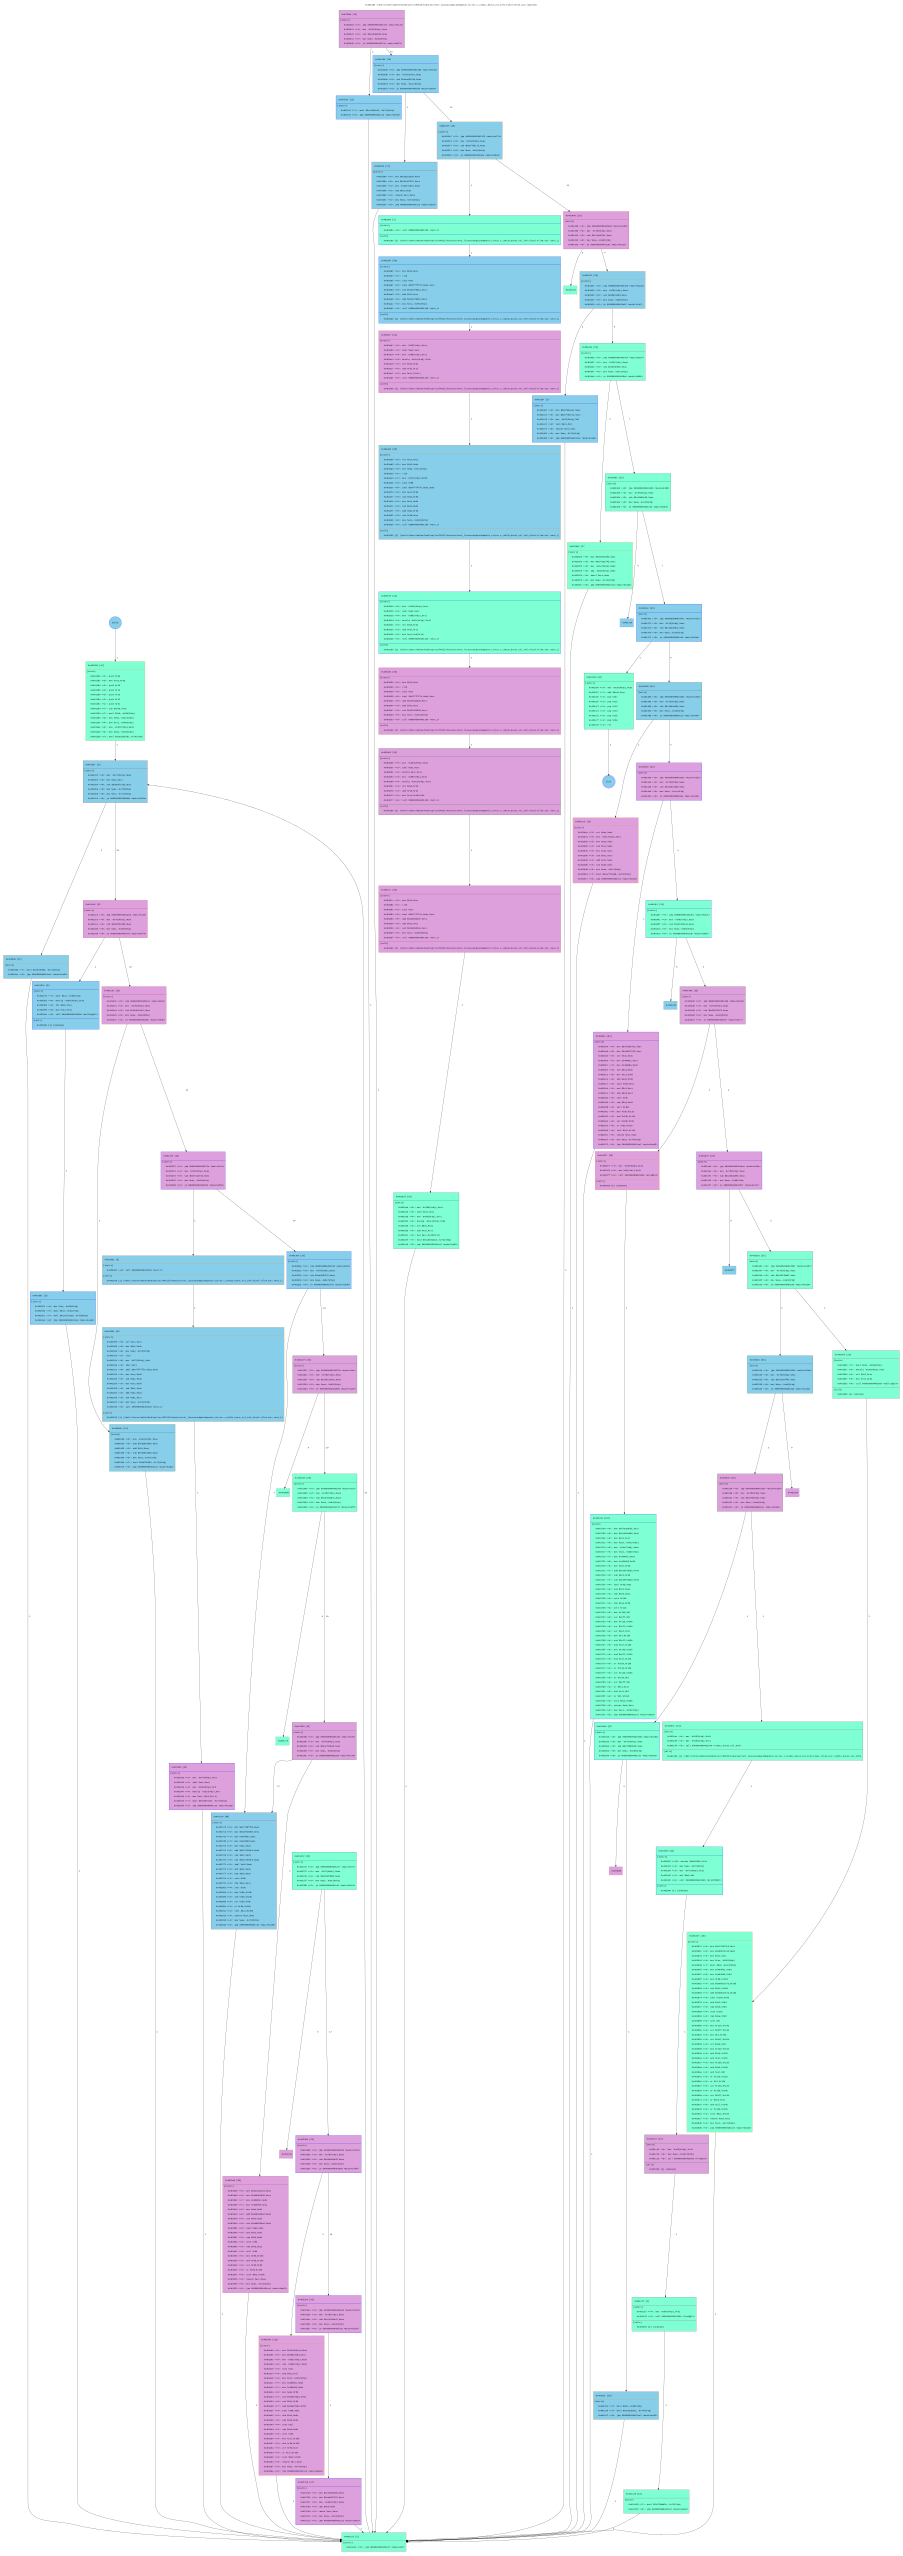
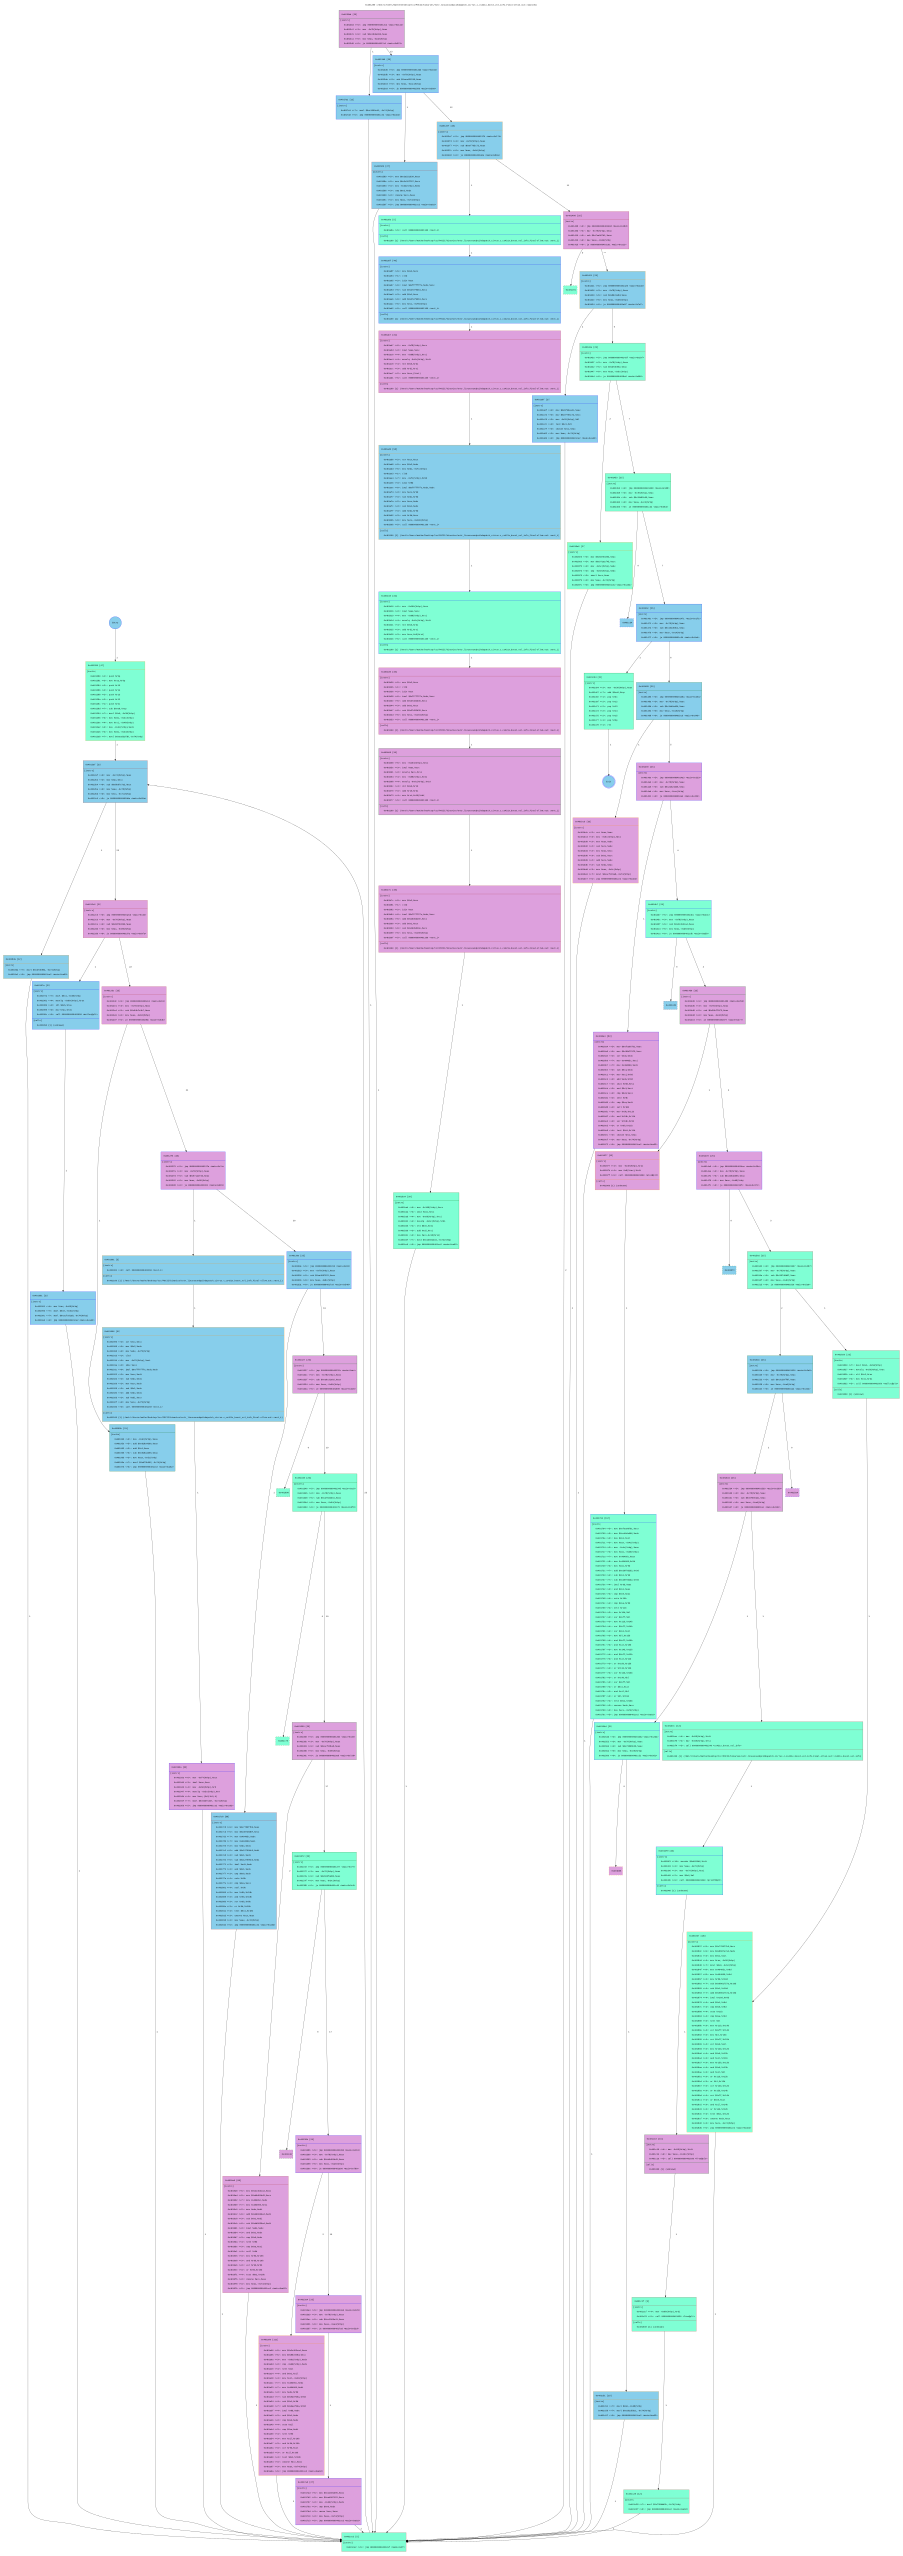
(274, 1778) -> (324, 1805)
